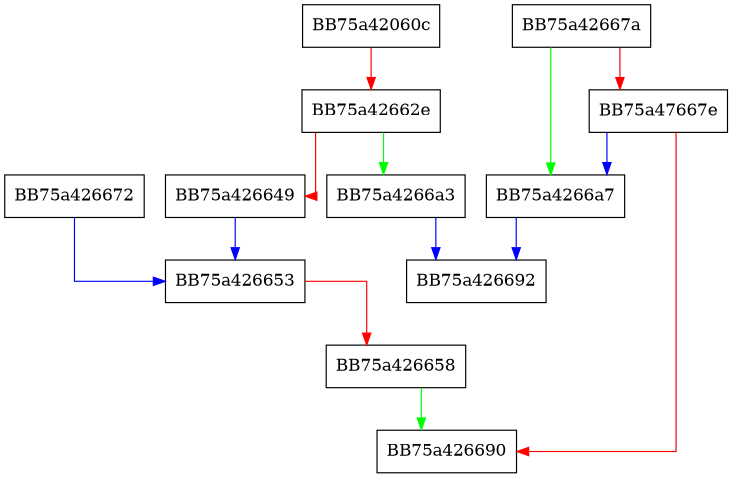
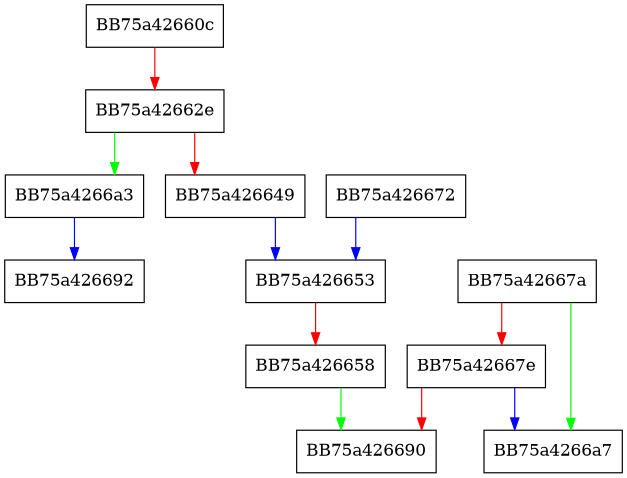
(371, 26) -> (155, 26)
(658, 111) -> (476, 366)
(516, 233) -> none
